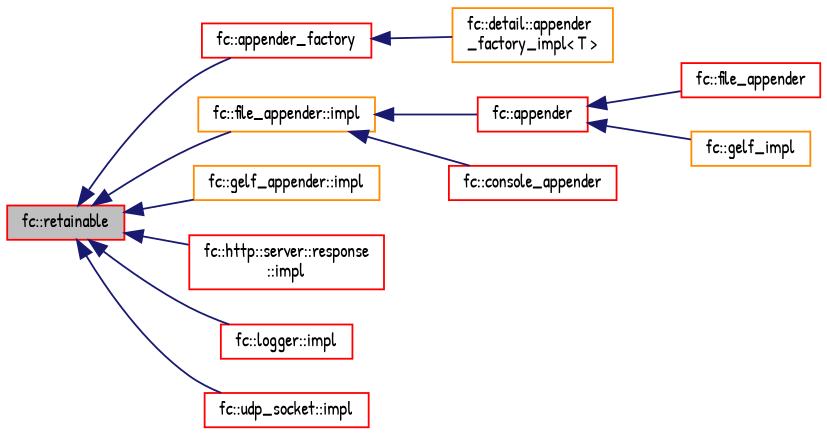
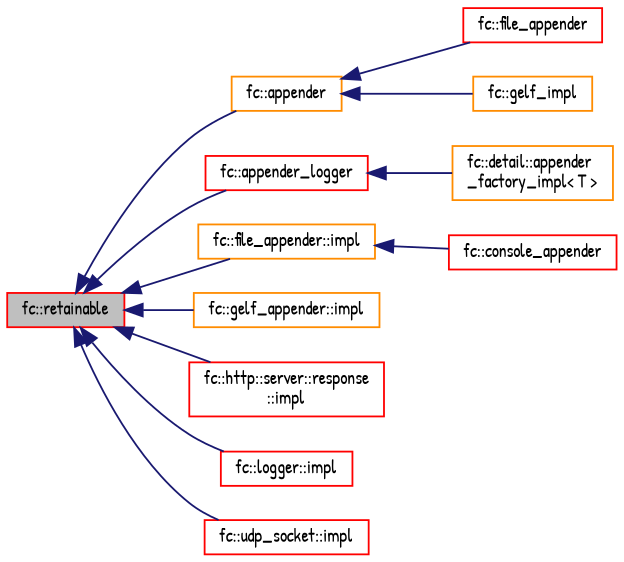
(287, 41) -> (287, 173)
(435, 114) -> (148, 181)
(533, 114) -> (287, 94)
